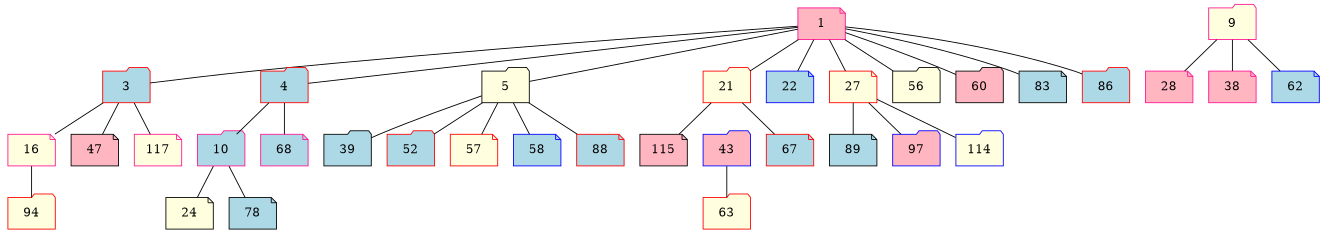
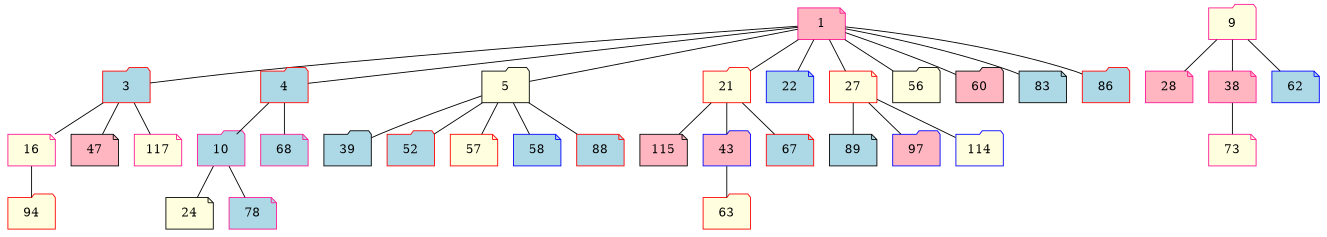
none -> (727, 119)
none -> (1232, 150)
(253, 213) -> (253, 213)
